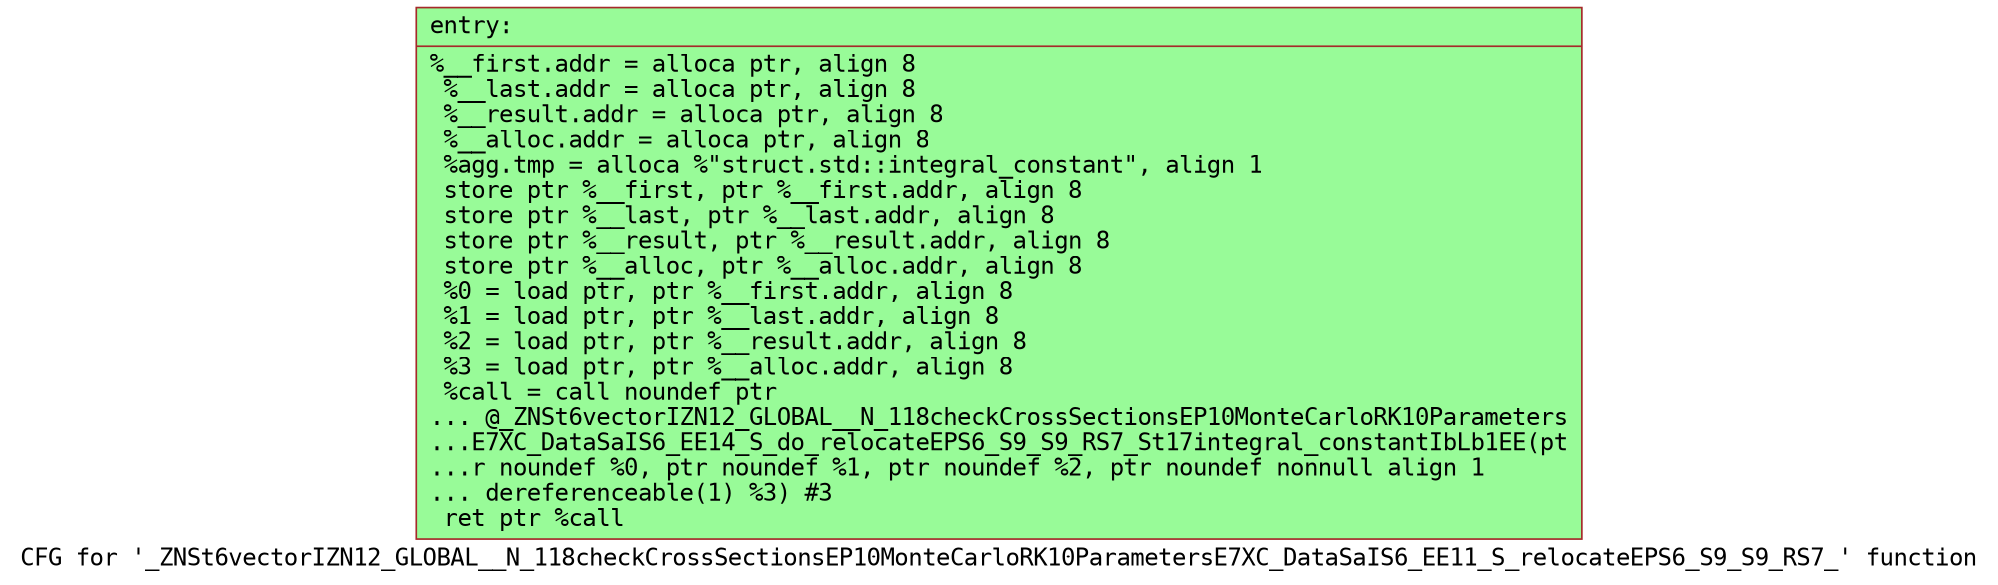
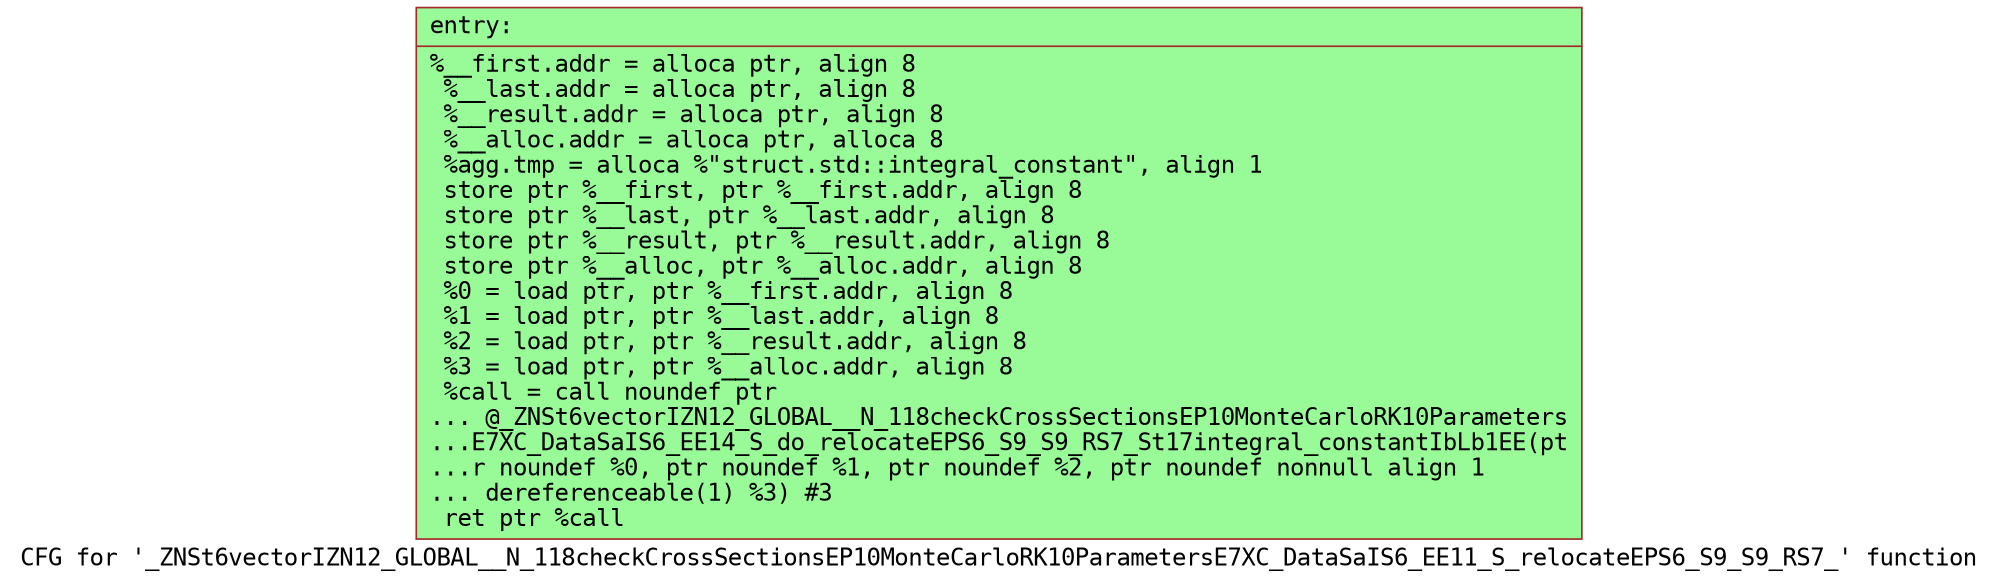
(680, 140) -> (687, 140)
